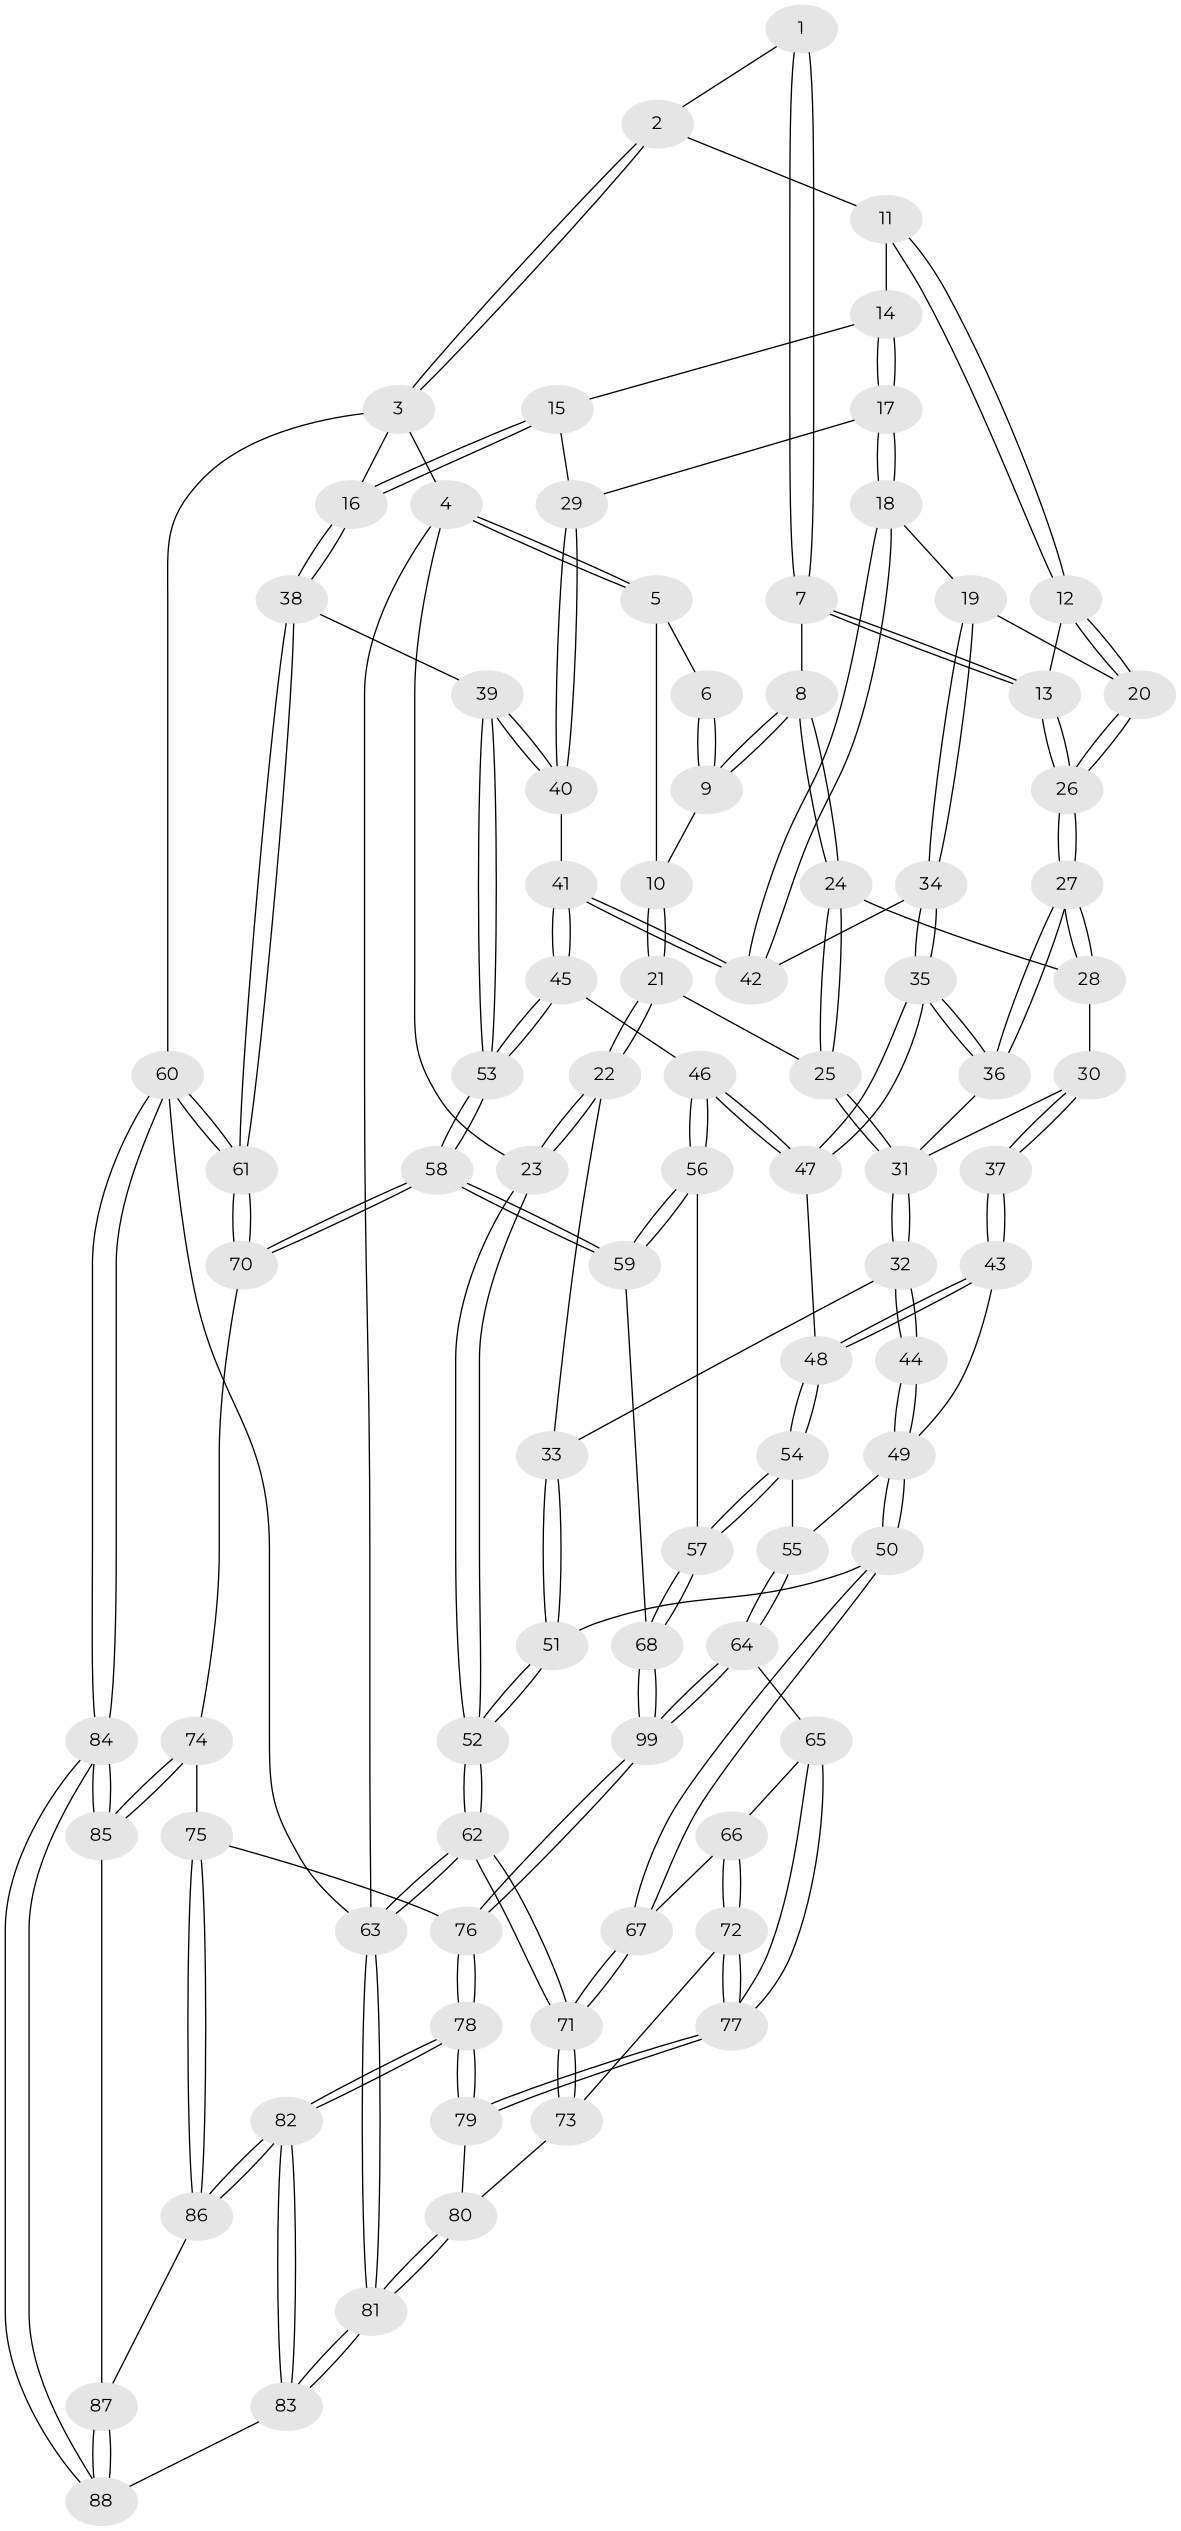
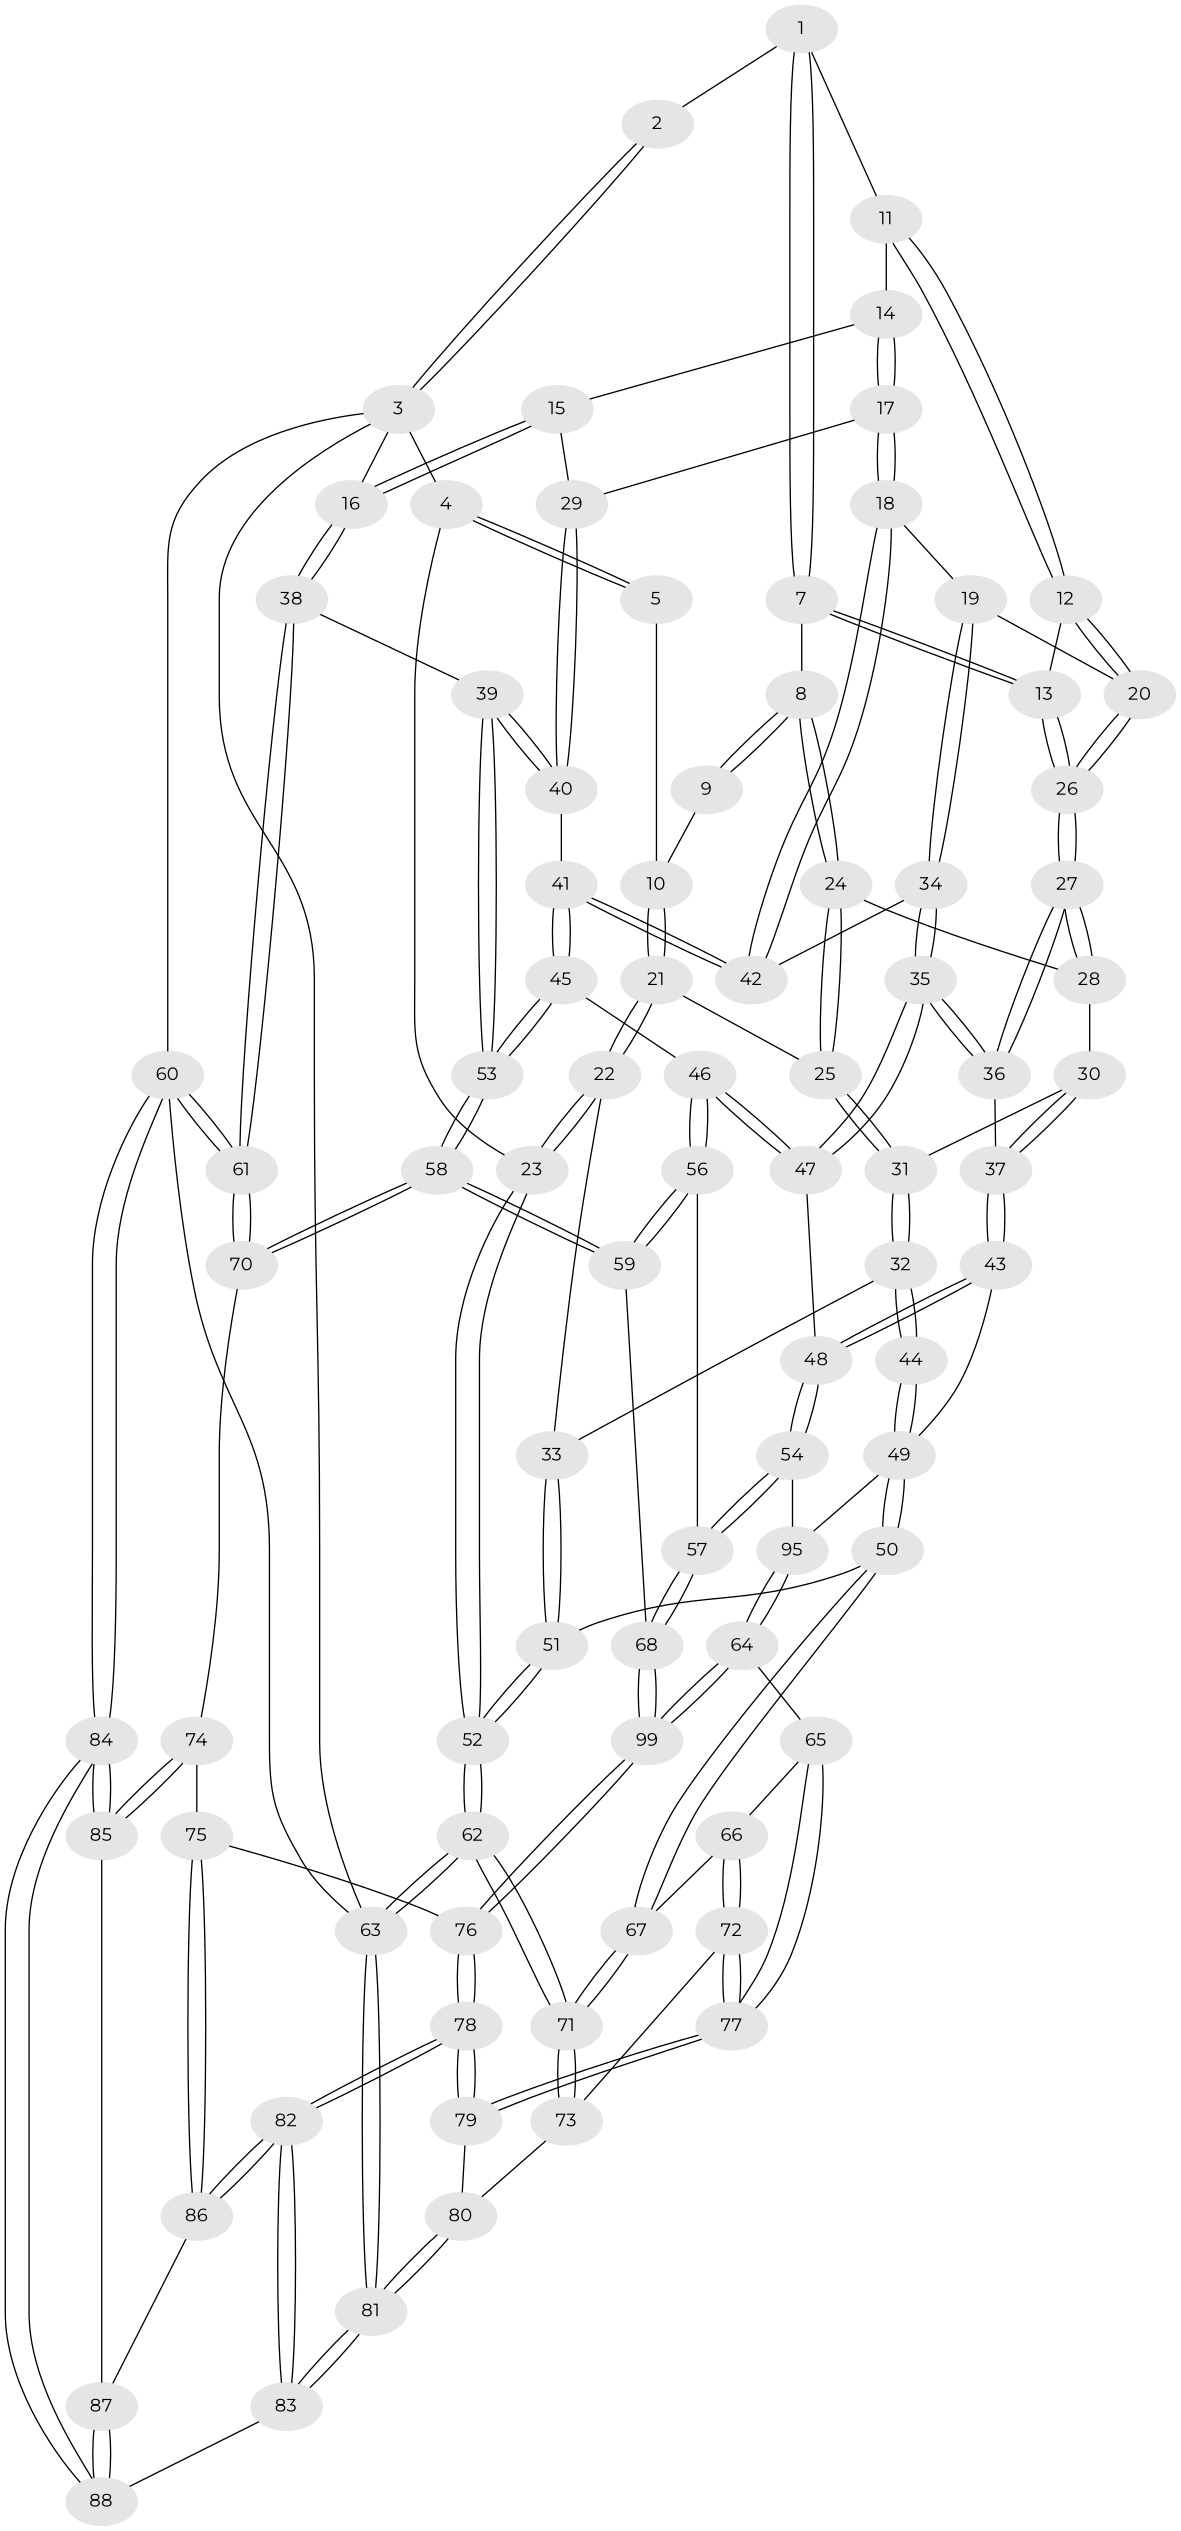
(772, 172) -> (844, 124)
(707, 695) -> none
(948, 1123) -> (995, 1113)
(365, 1174) -> (315, 1125)
(792, 1551) -> (792, 1551)
